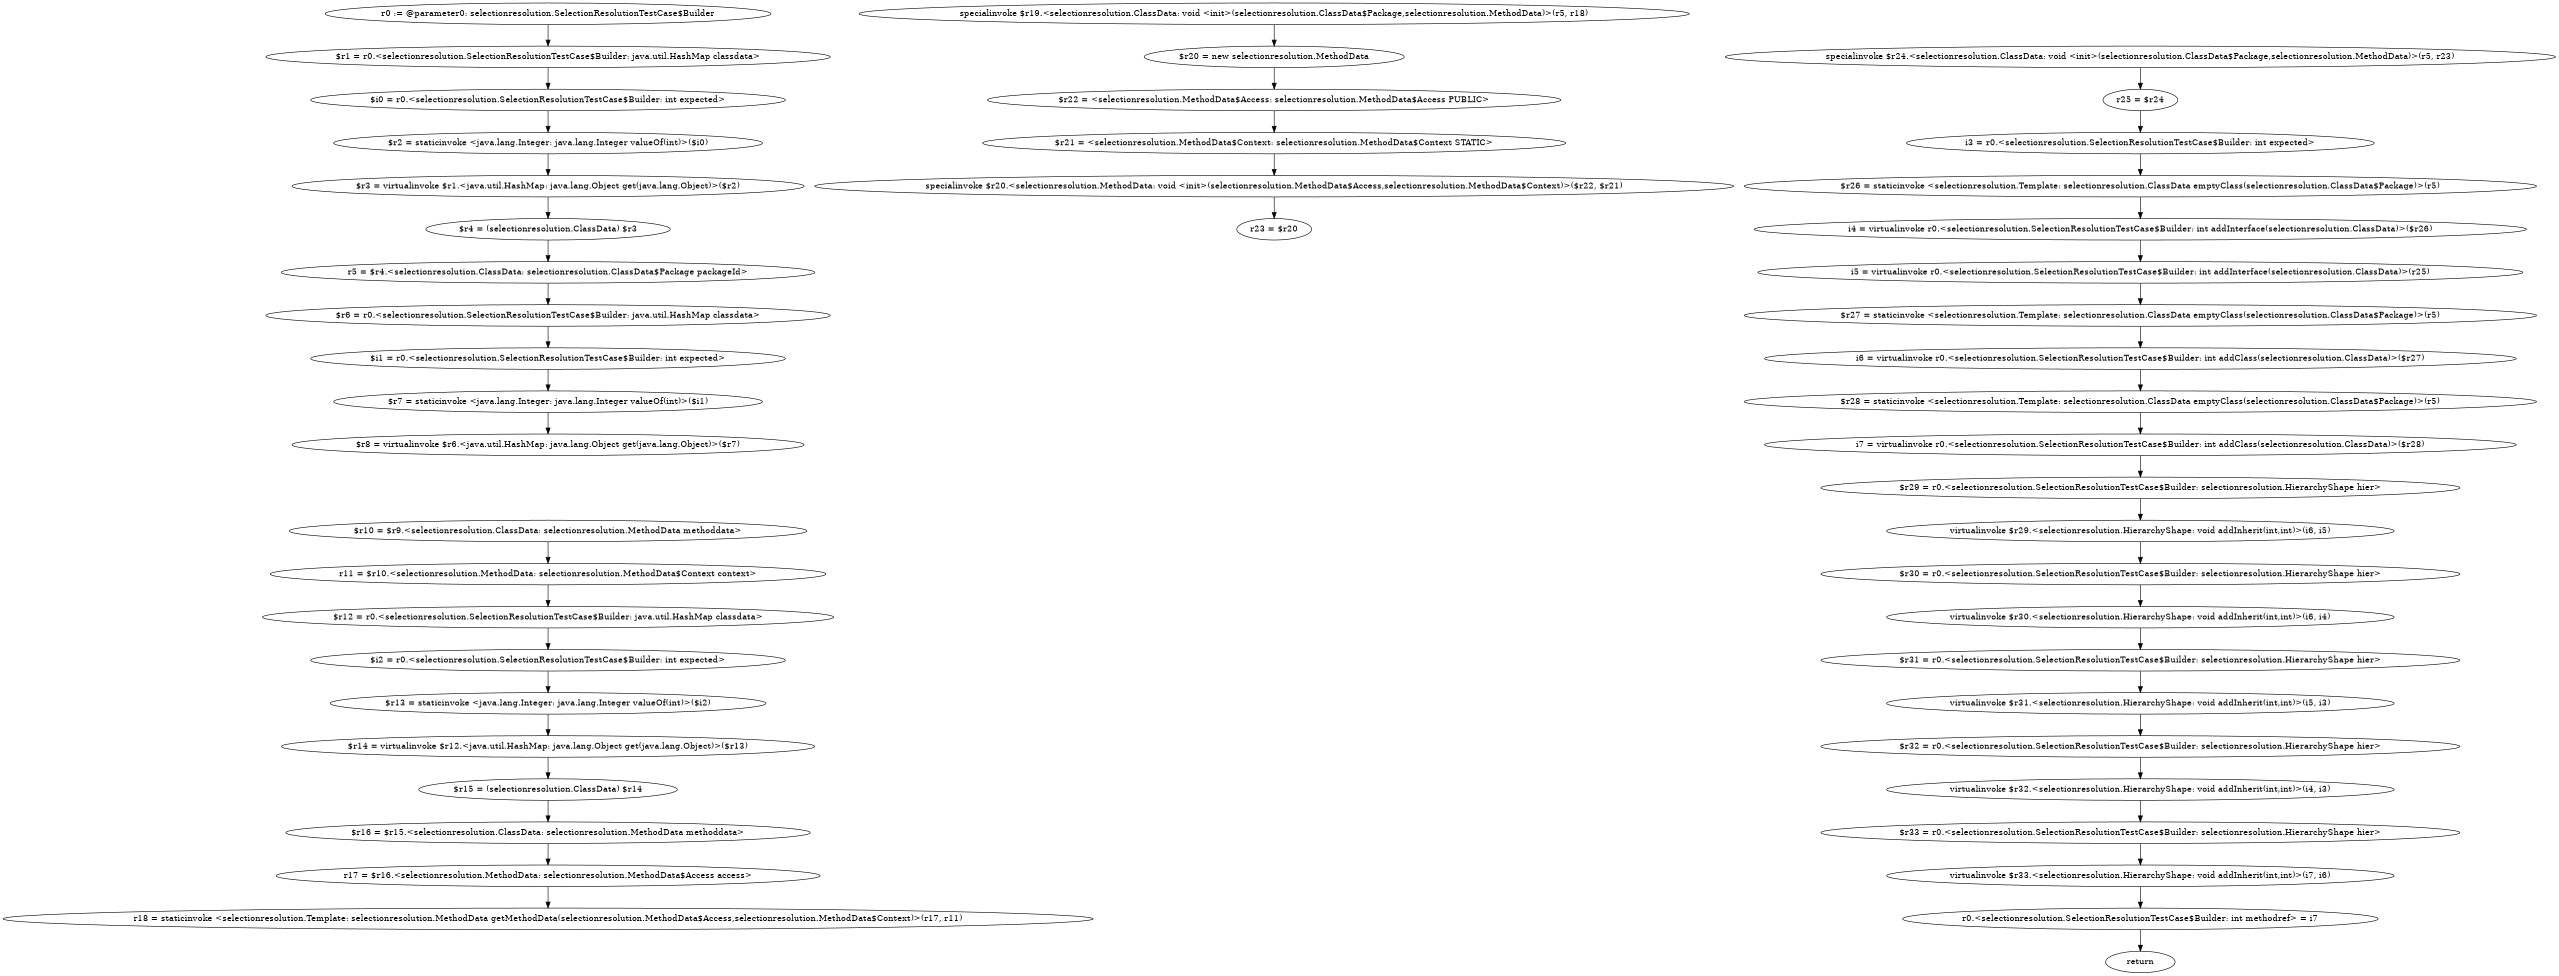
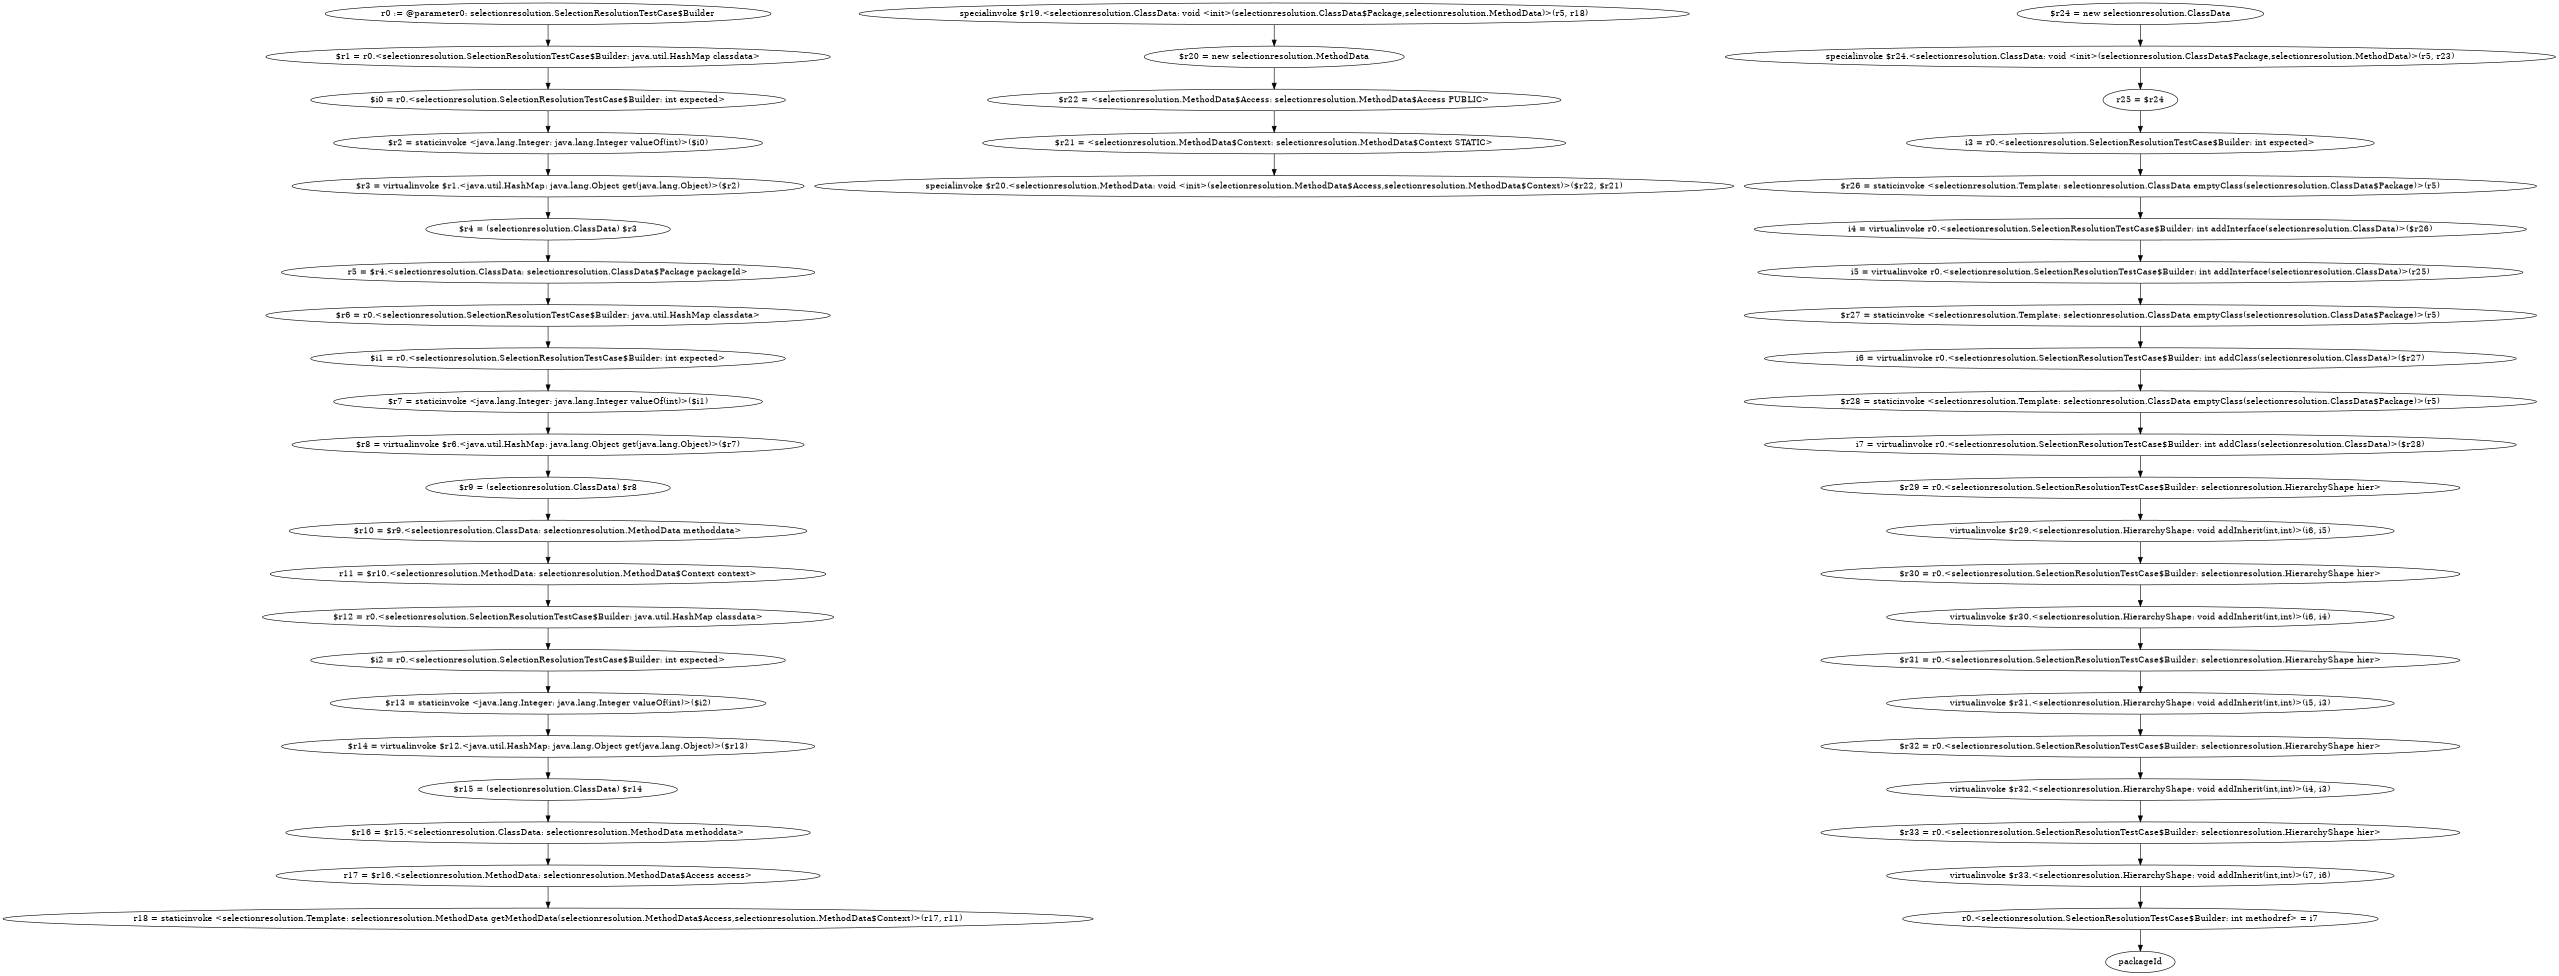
none -> (2140, 14)
(1274, 229) -> none
none -> (548, 488)
(2140, 962) -> (2140, 962)
